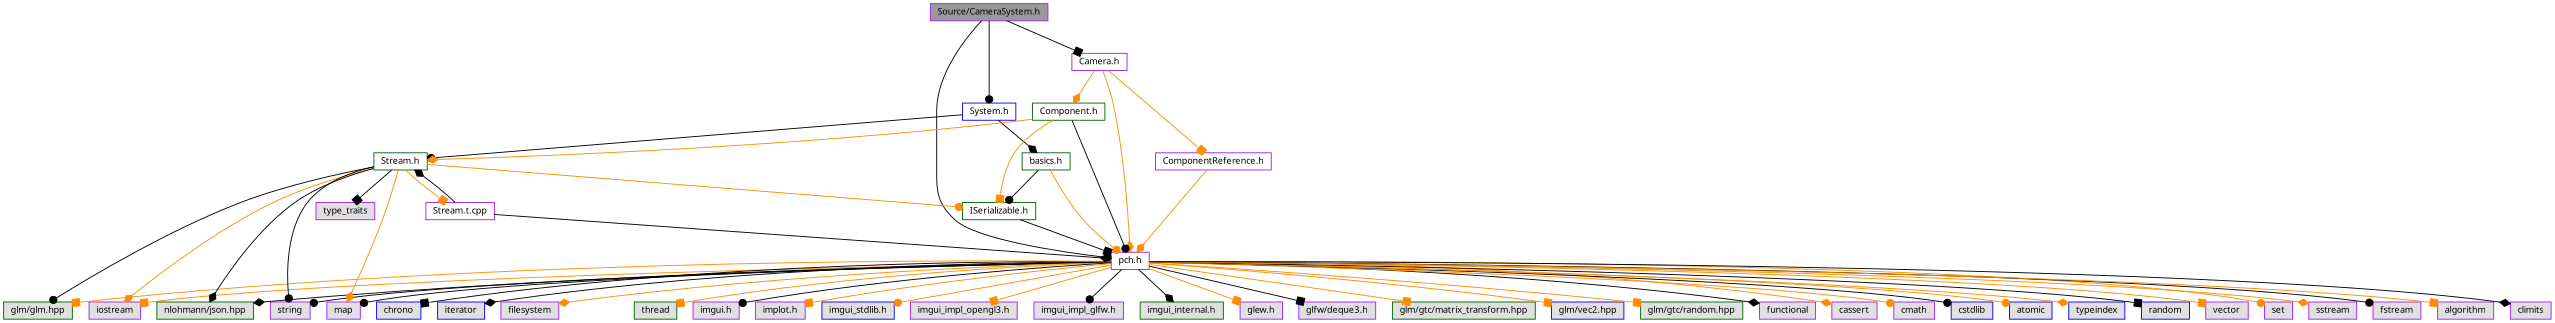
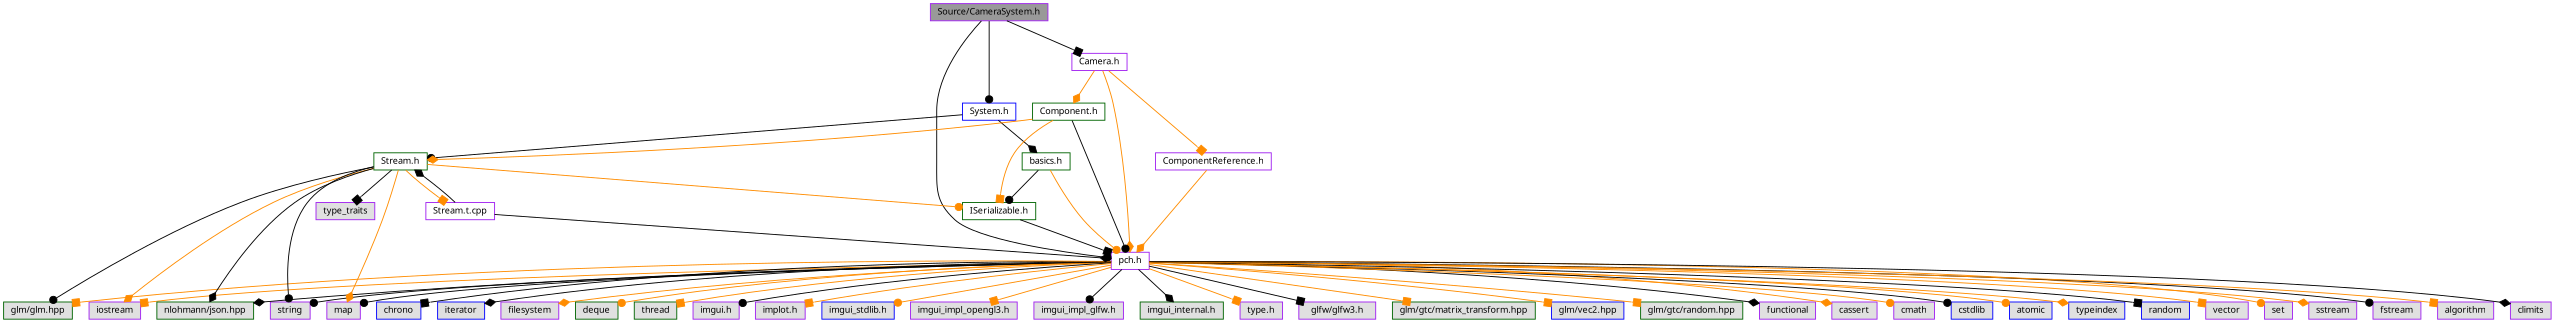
none -> (597, 311)
(1261, 311) -> (1261, 311)
(1337, 311) -> (1337, 311)
